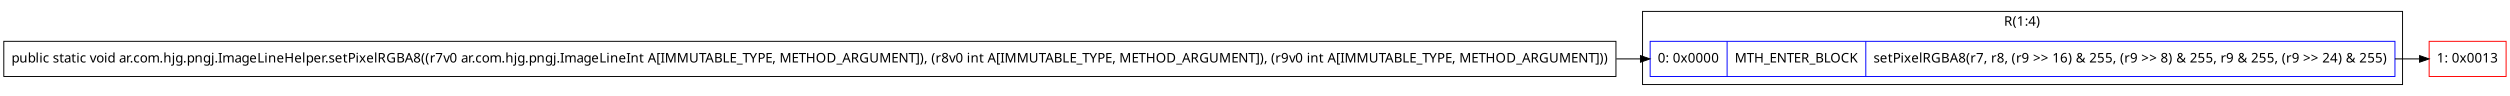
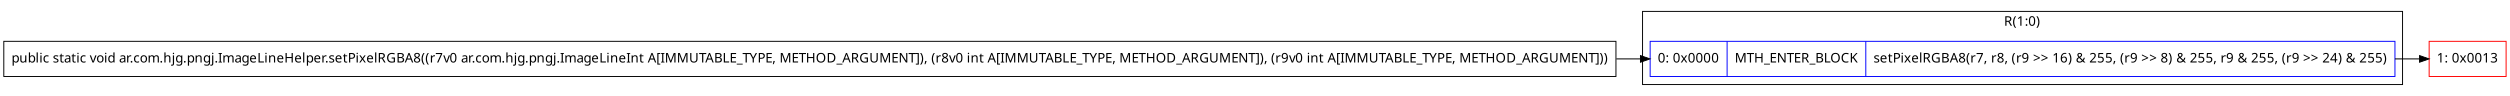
(2023, 22) -> (2023, 22)
